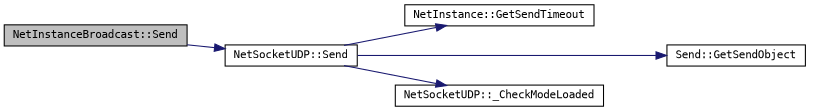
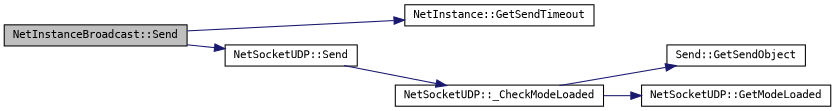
(390, 36) -> (290, 26)
(507, 55) -> (612, 76)
none -> (736, 96)
